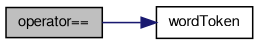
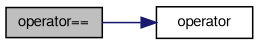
(205, 23) -> (205, 23)
